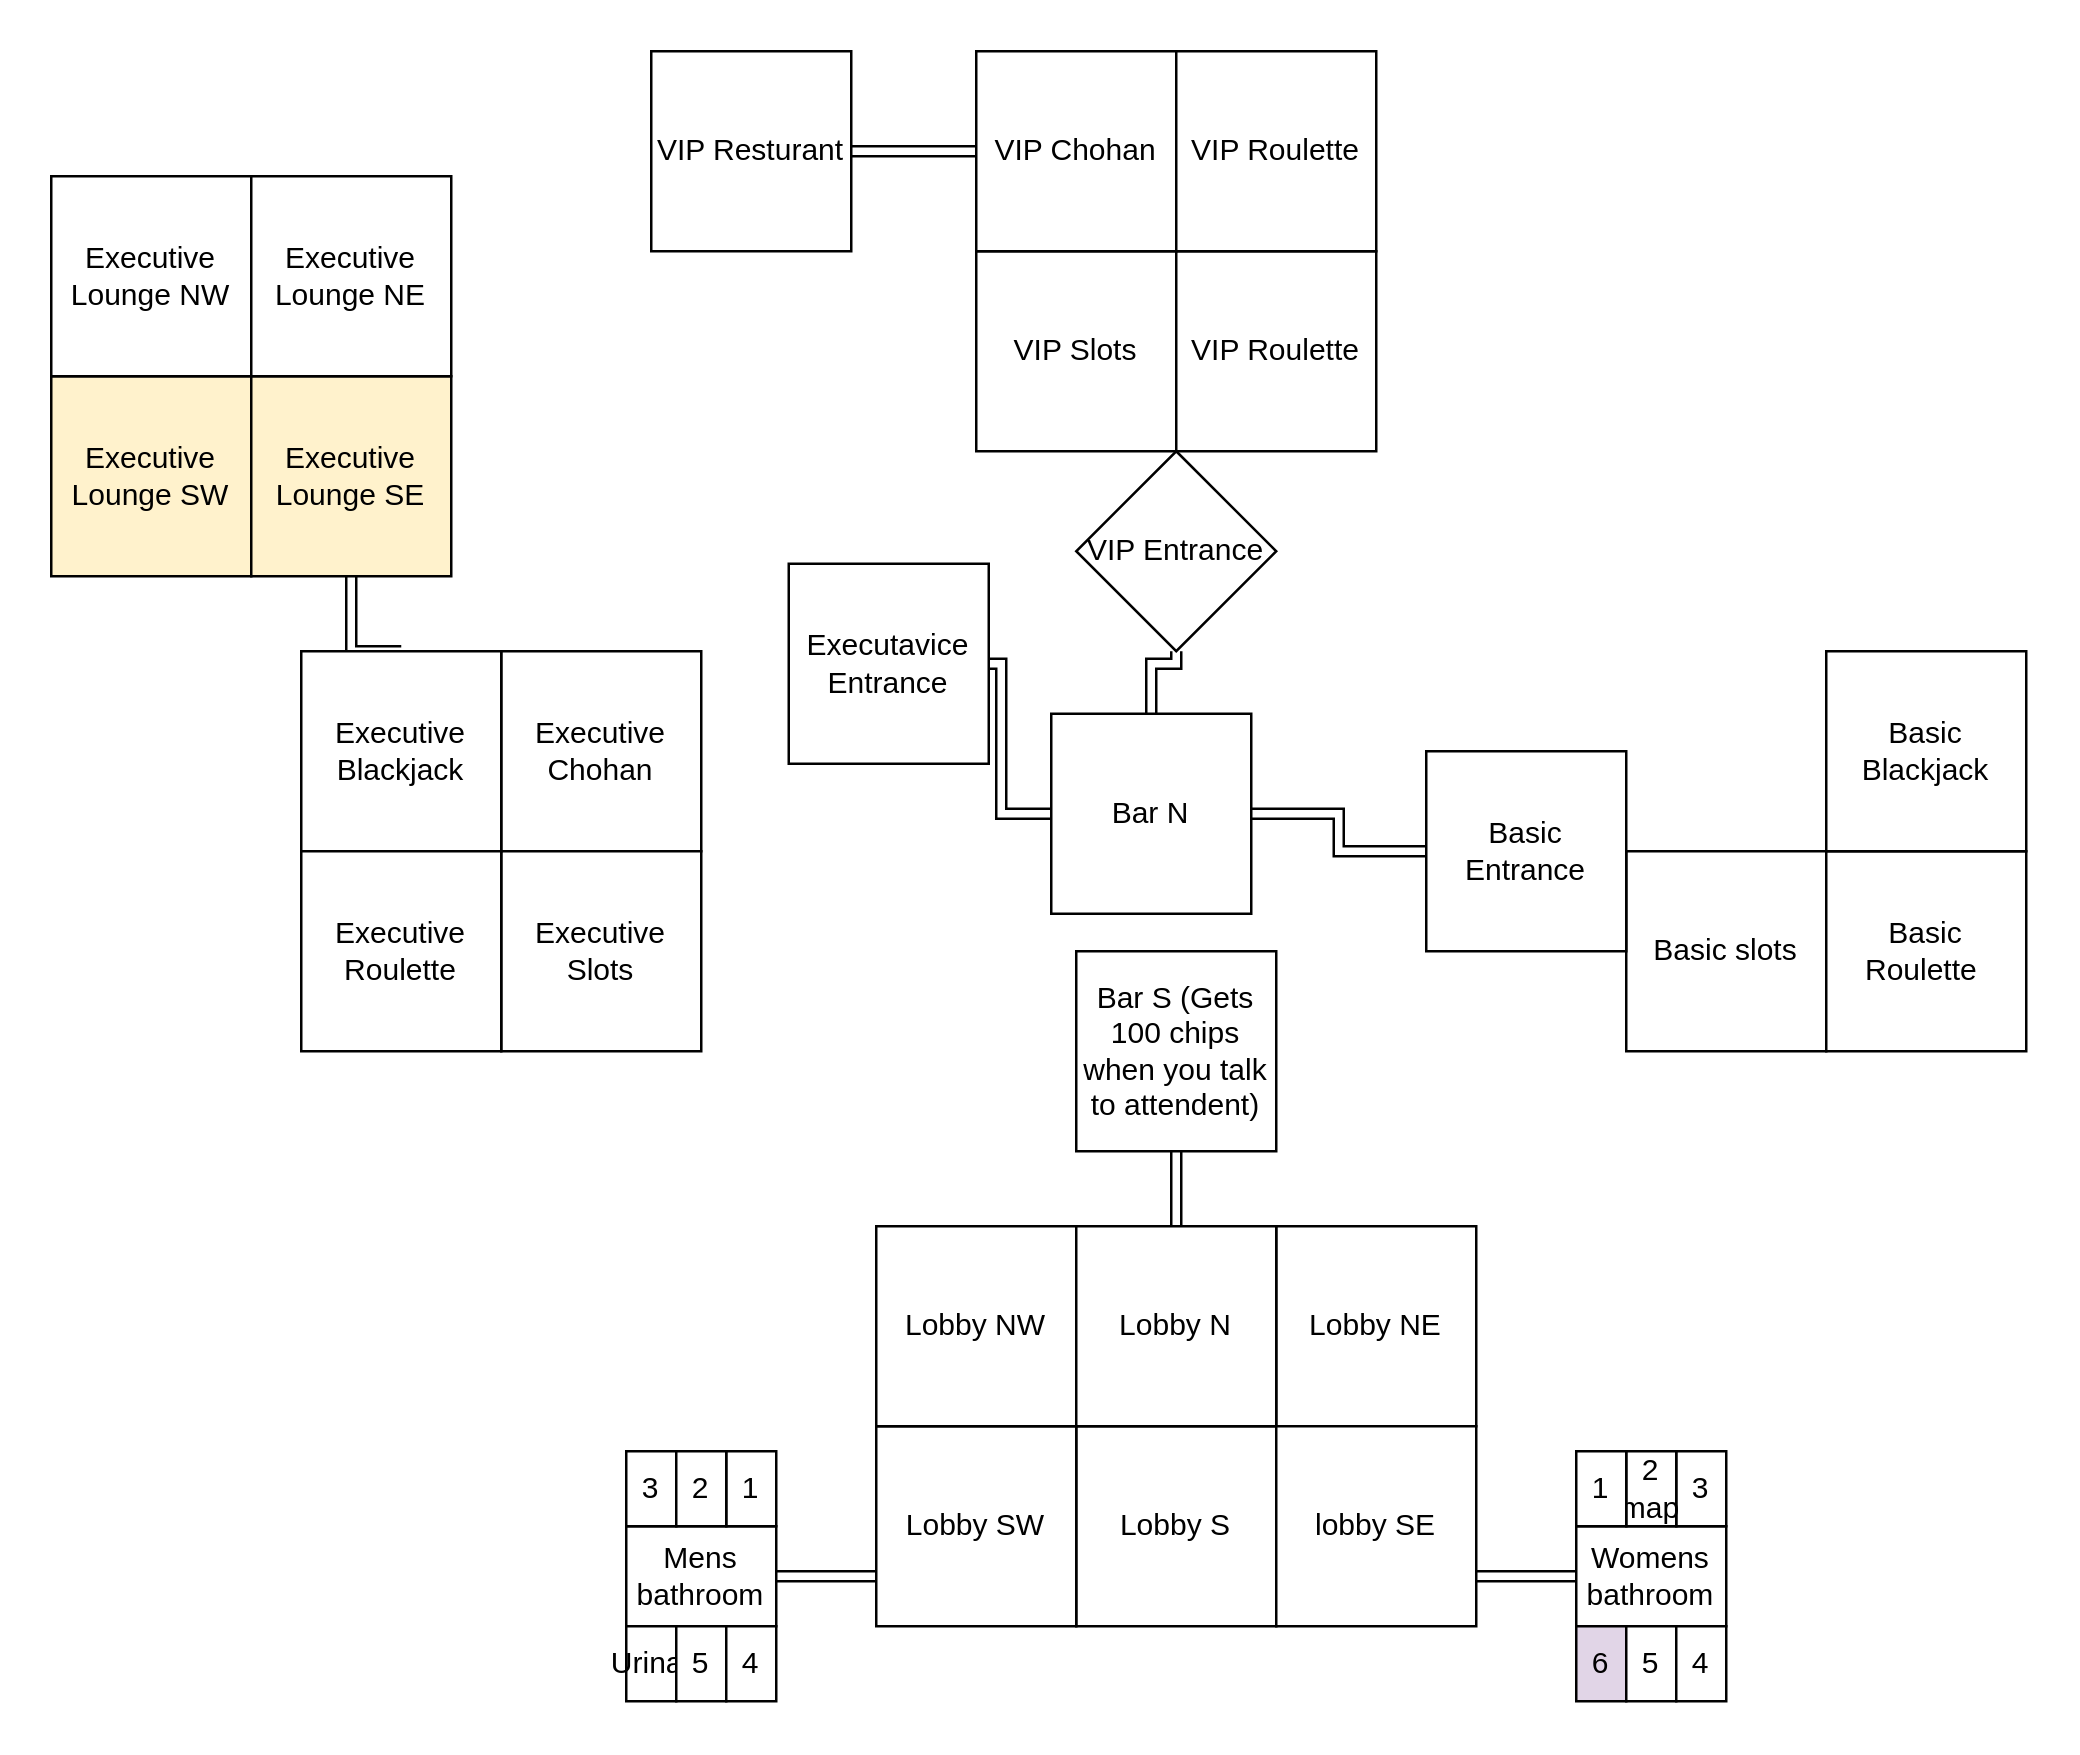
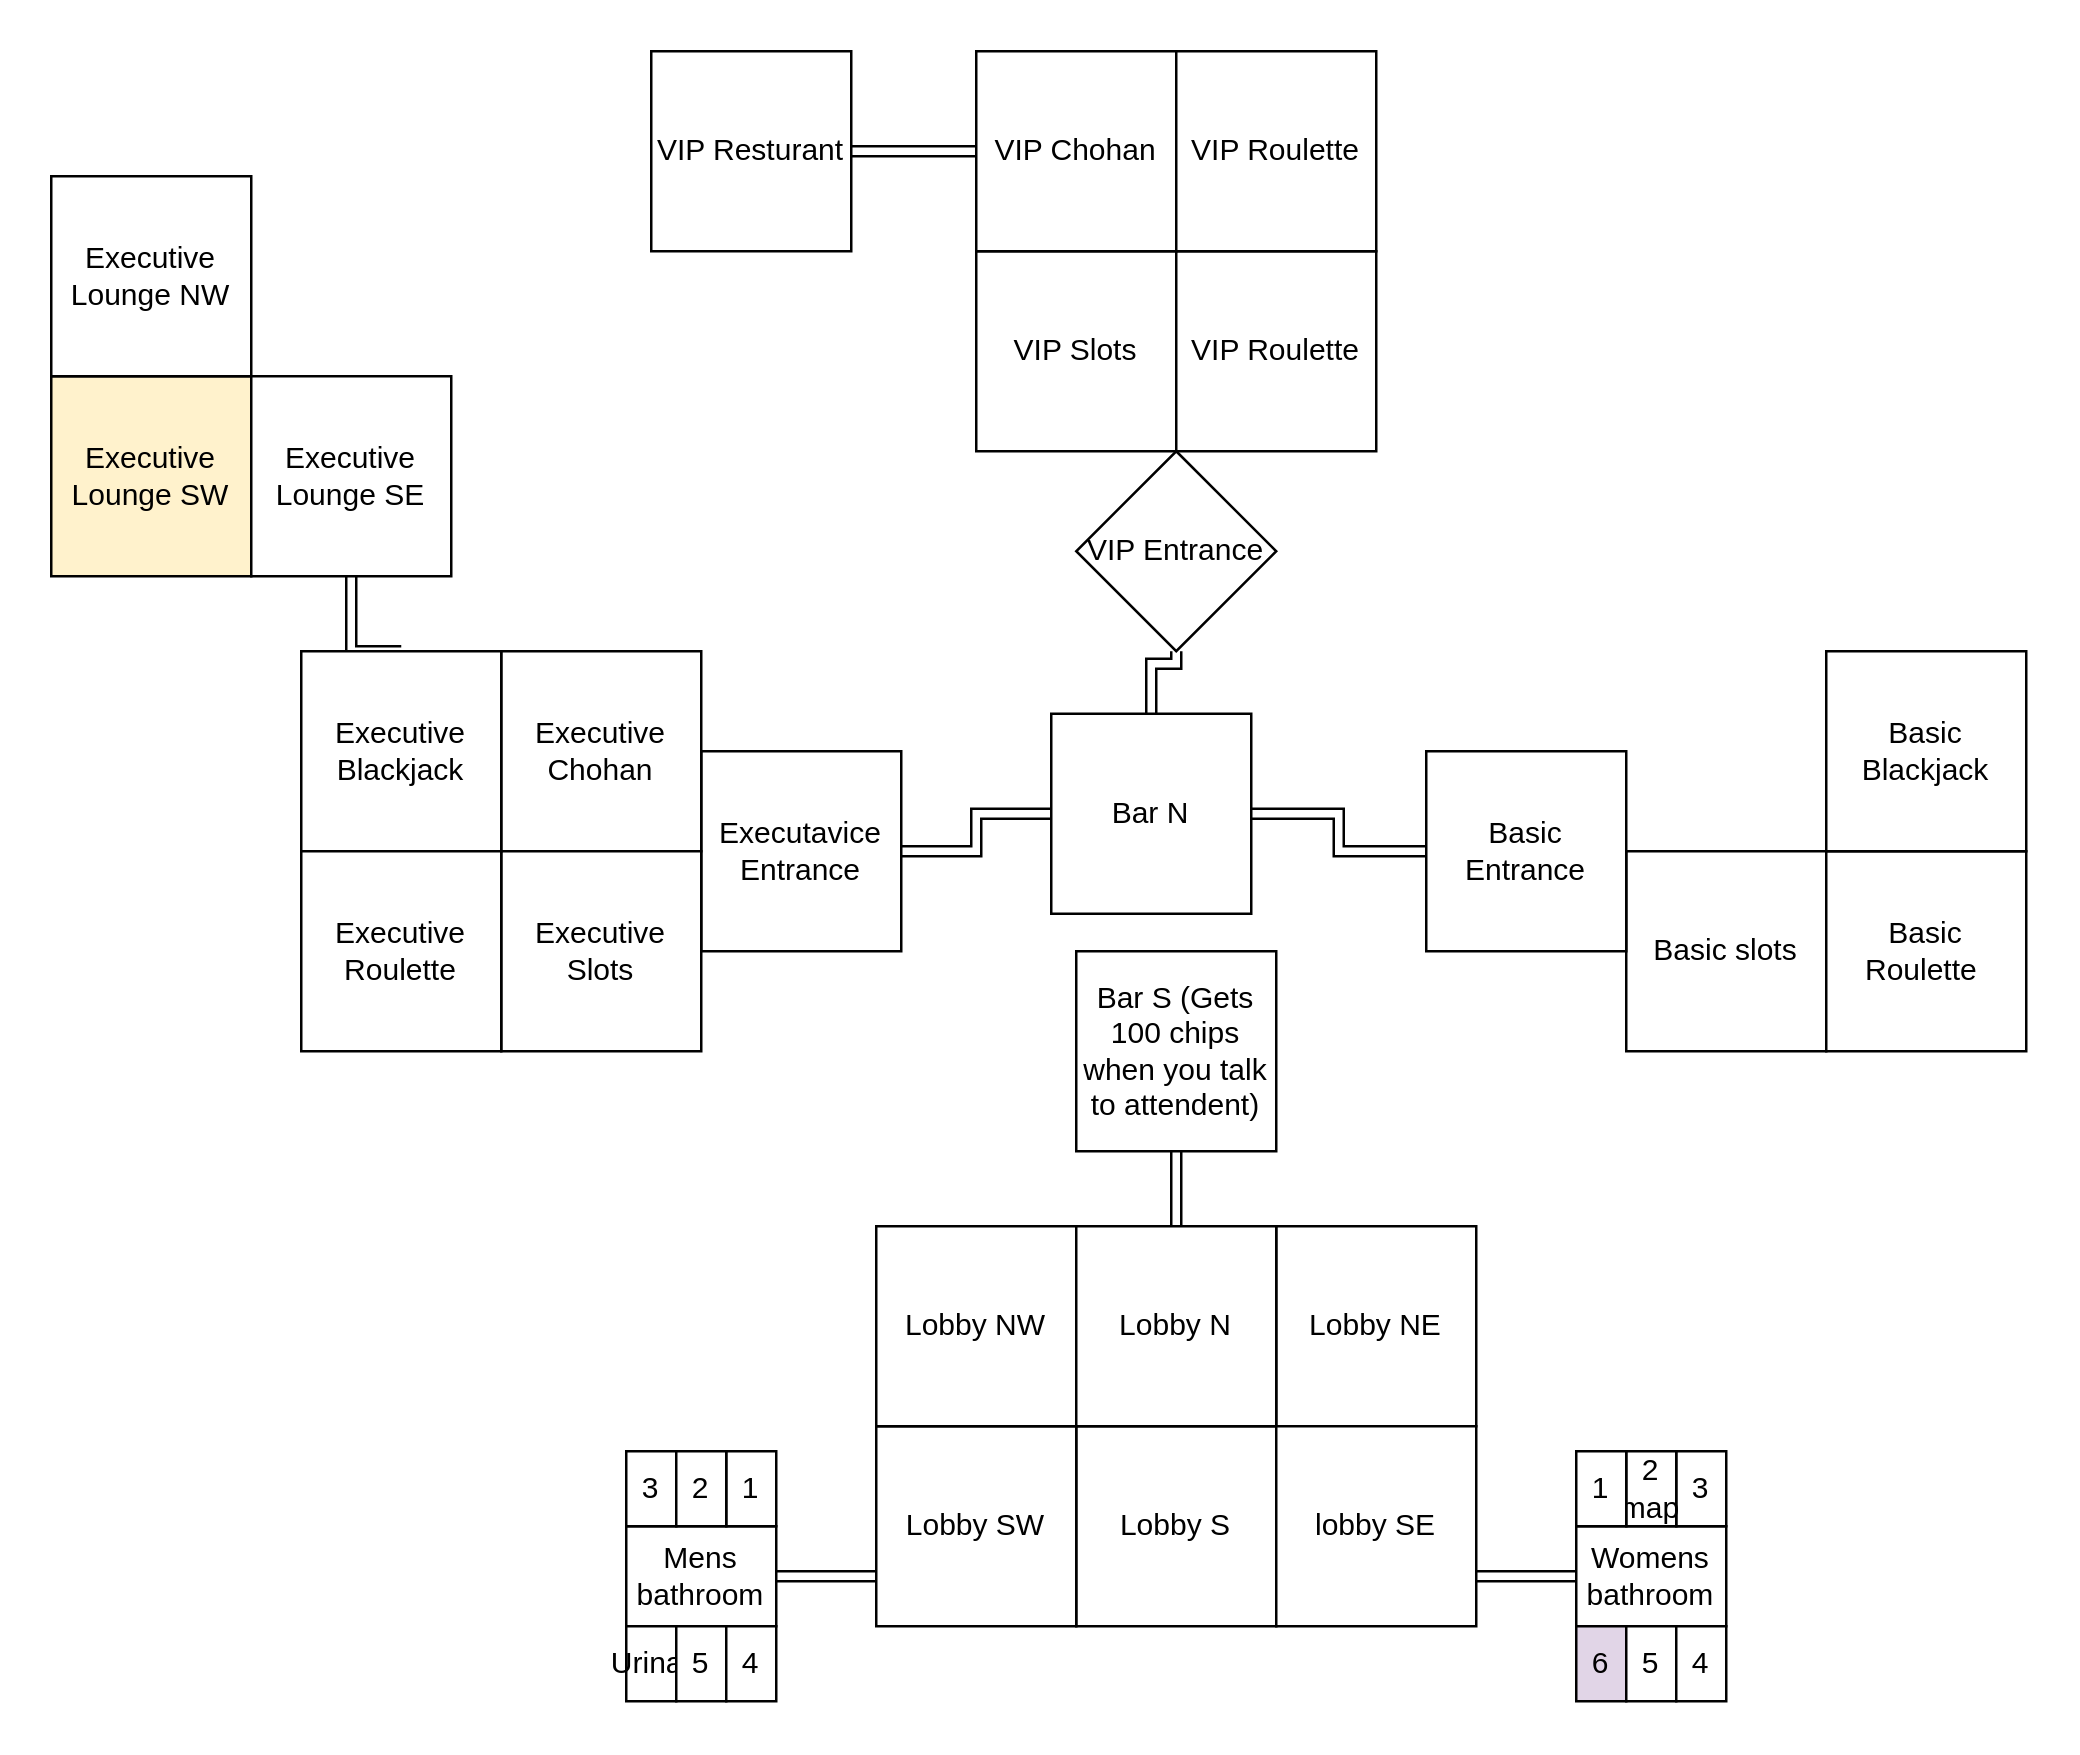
(351, 276) -> none
(351, 476) -> (351, 476)
(889, 664) -> (801, 851)
